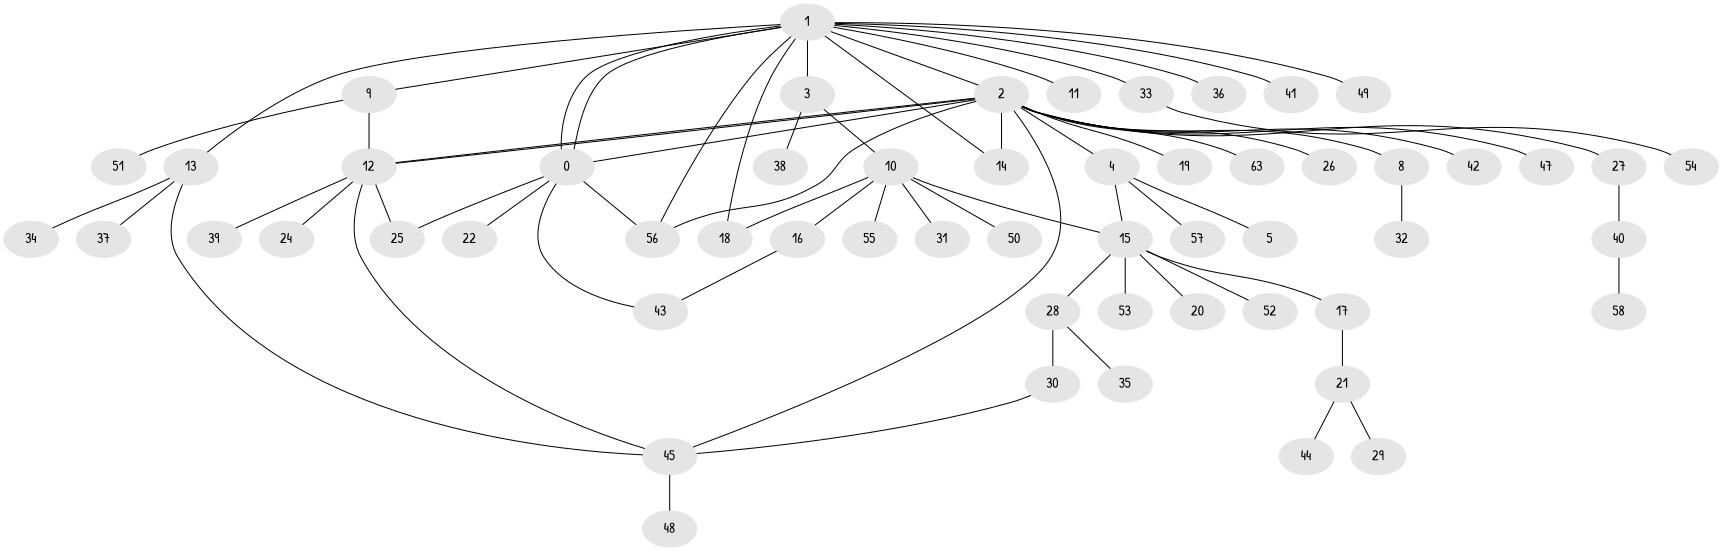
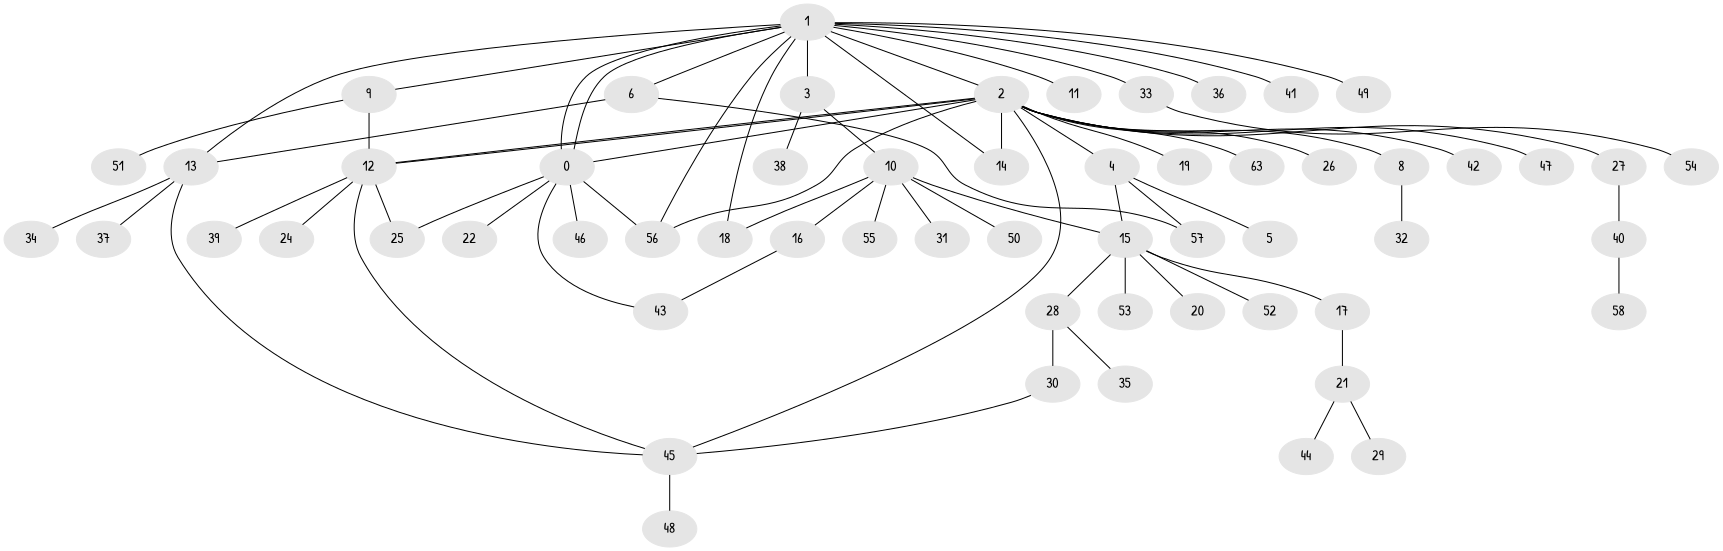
none -> (631, 95)
none -> (580, 239)
